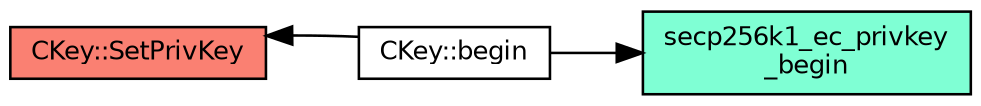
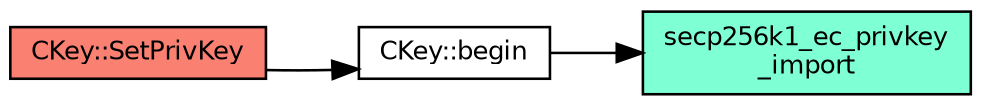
(325, 36) -> (299, 70)
(807, 53) -> (807, 53)
